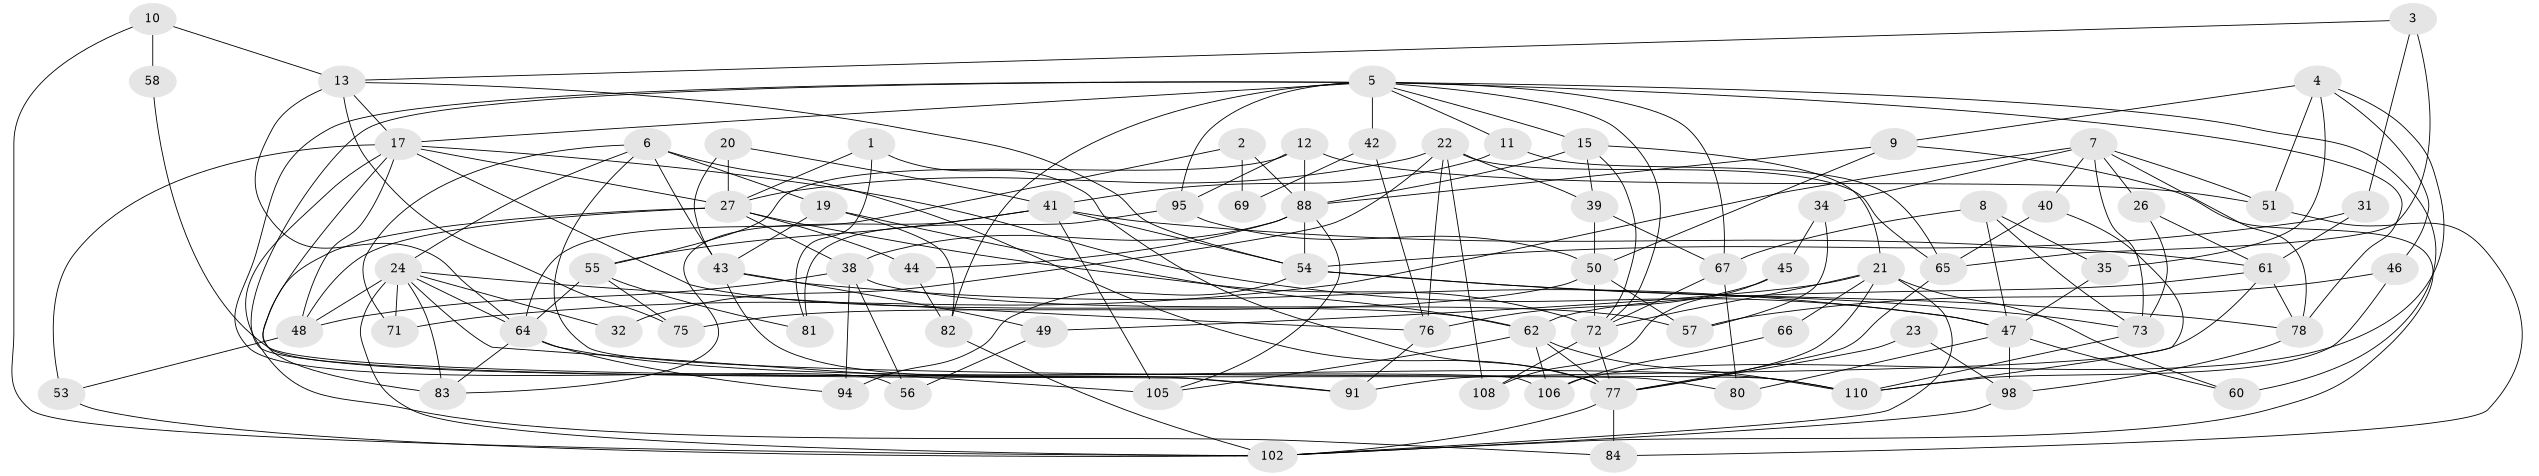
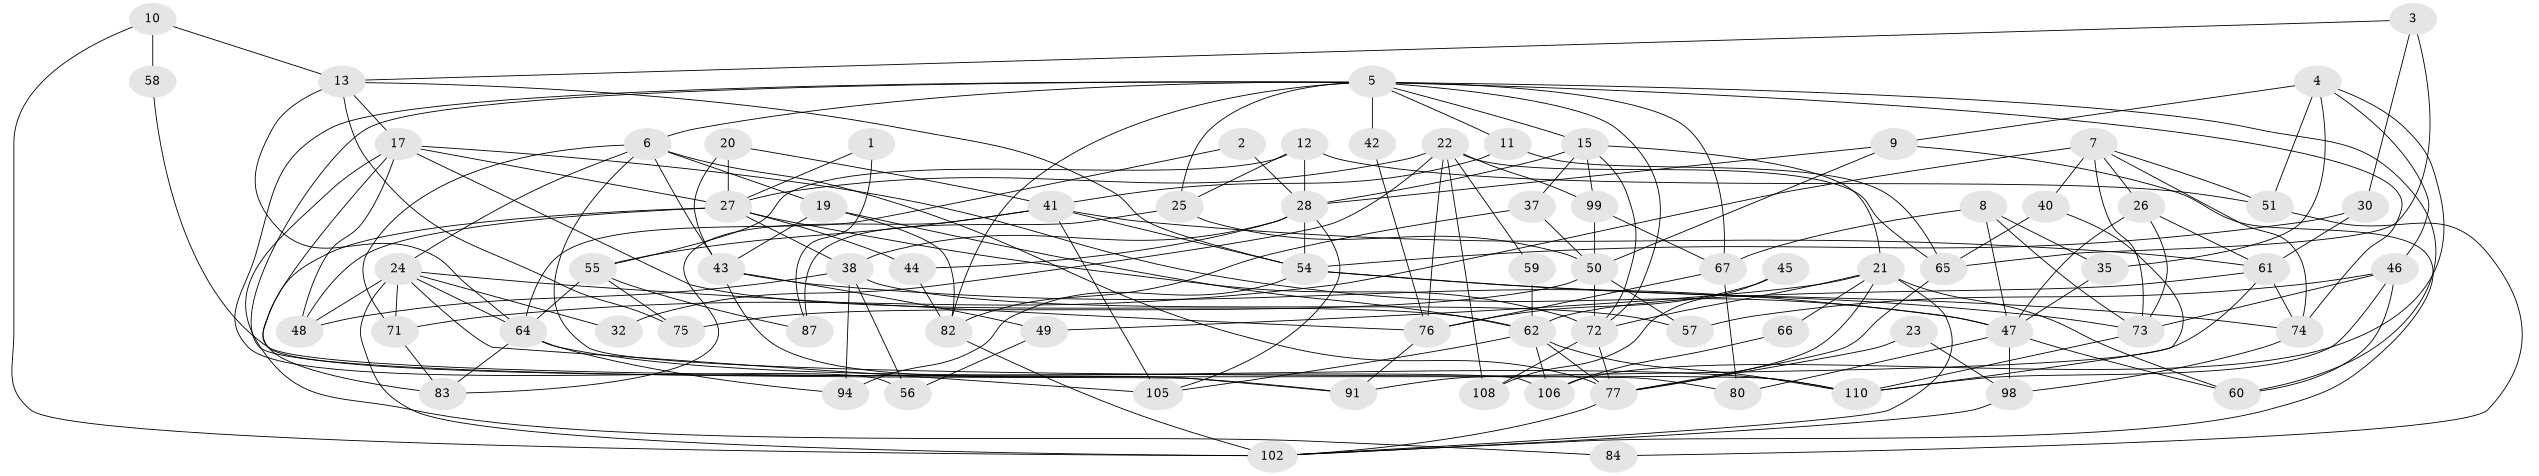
(885, 112) -> (1007, 93)
(1180, 207) -> (1180, 207)
(1242, 207) -> none
(1305, 207) -> (1305, 207)
none -> (1532, 207)
(1595, 207) -> (1595, 207)
(1822, 207) -> none
(2365, 207) -> (2365, 207)
none -> (2066, 261)
none -> (1532, 269)
none -> (2268, 300)
(1638, 310) -> (1575, 300)
(431, 331) -> (415, 359)
(810, 332) -> (810, 332)
(2299, 332) -> (2299, 332)
(1355, 335) -> none
none -> (2369, 344)
(62, 394) -> none
(1614, 425) -> none
